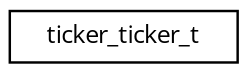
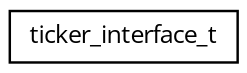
(124, 37) -> (124, 37)
